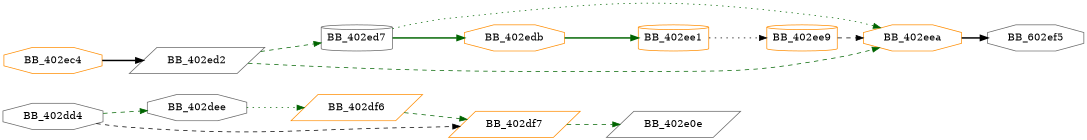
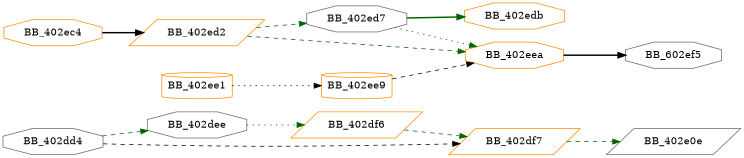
(357, 38) -> (357, 19)
(598, 38) -> none
(197, 60) -> (197, 33)
